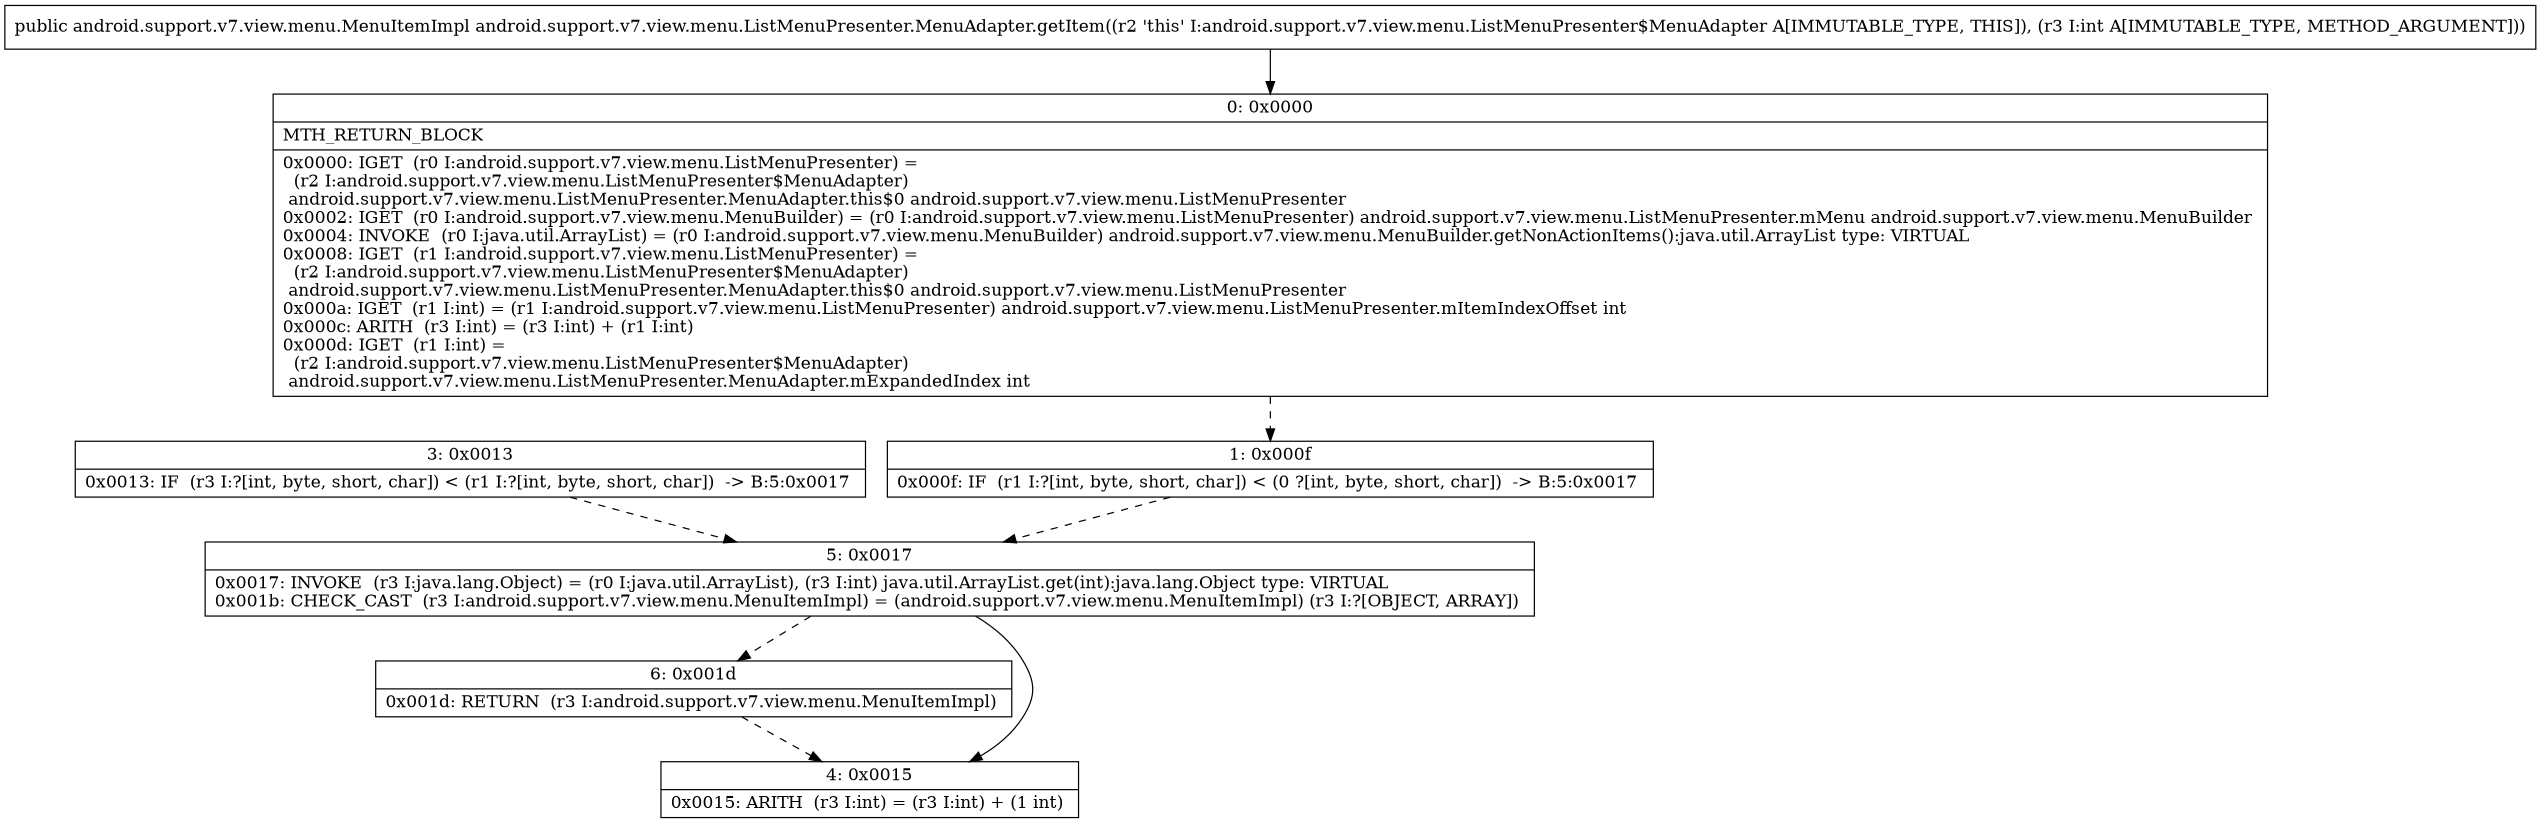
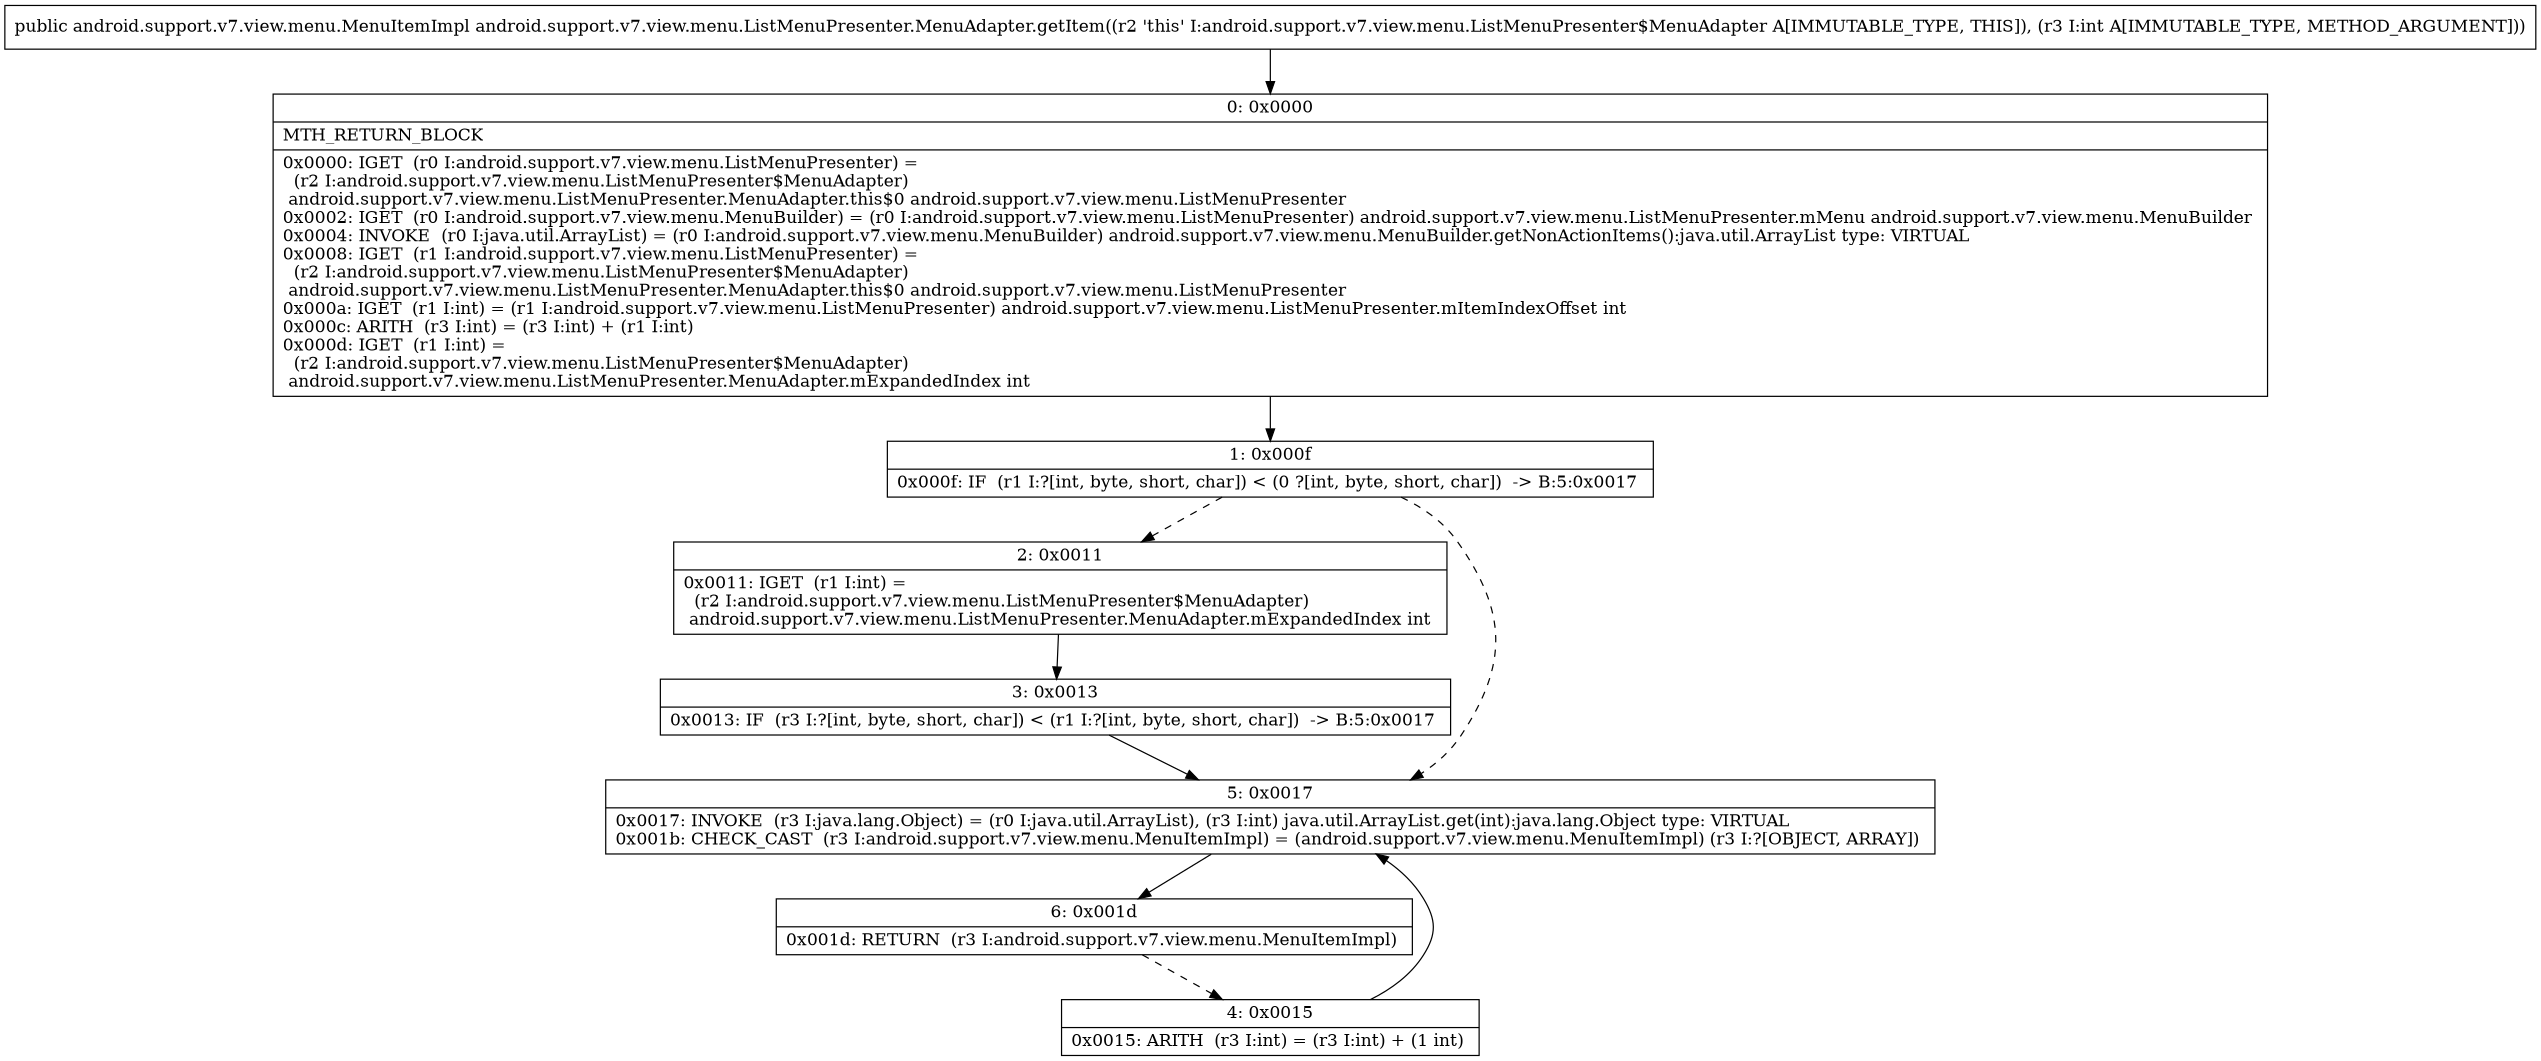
(1270, 413) -> (1270, 413)
(647, 518) -> (1148, 755)
none -> (1060, 588)
(780, 635) -> (1180, 873)
(1032, 685) -> (1432, 935)
